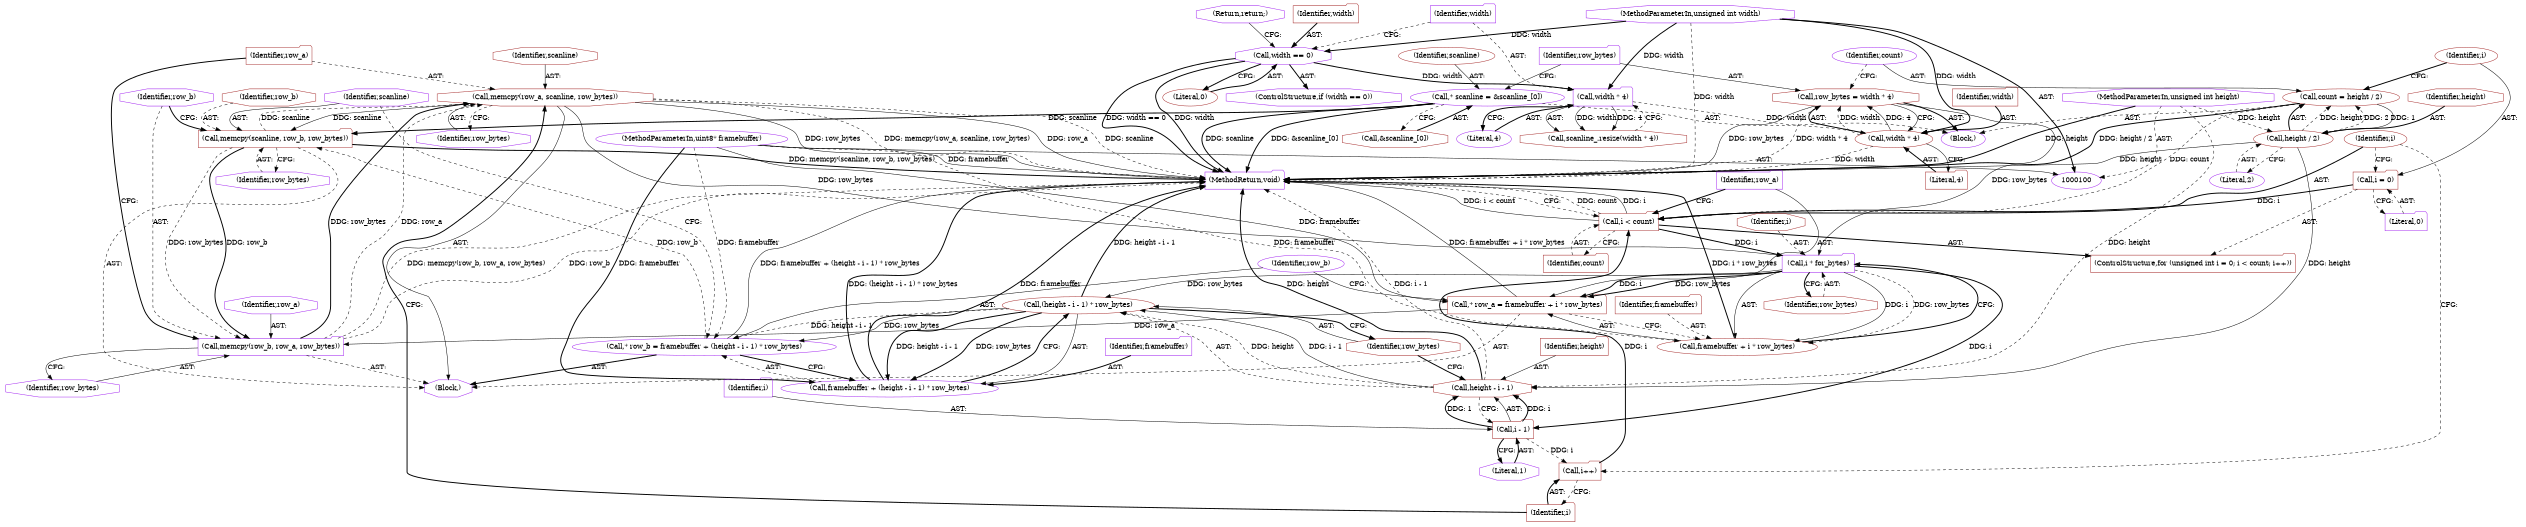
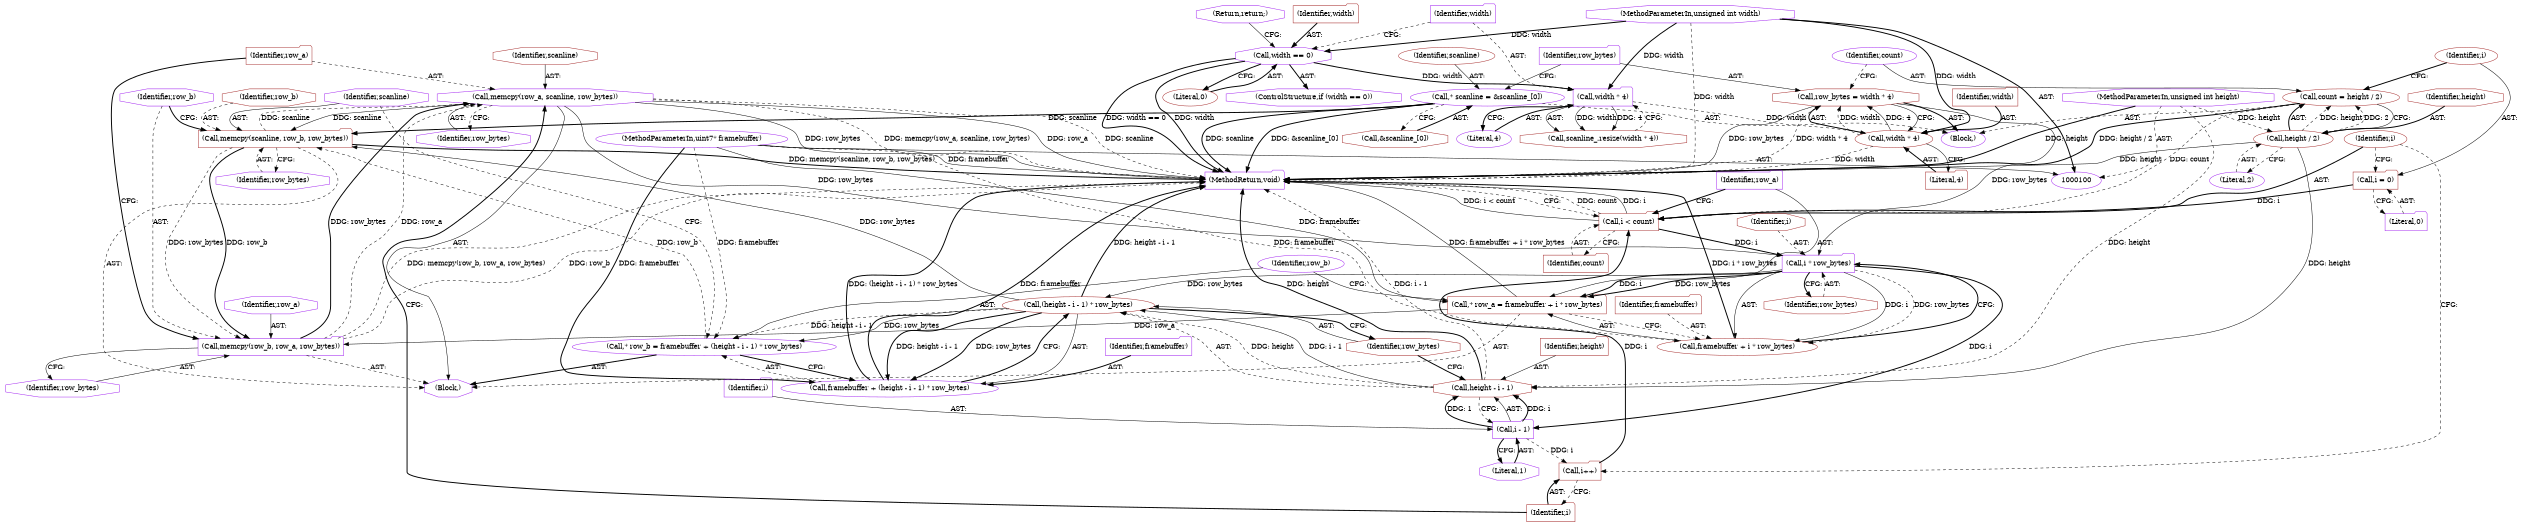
(545, 97) -> (545, 97)
(2403, 118) -> (2403, 118)
(692, 139) -> (692, 139)
none -> (679, 192)
(888, 206) -> none
(1818, 264) -> (1818, 264)
(2193, 264) -> none
(1513, 430) -> (1513, 430)
